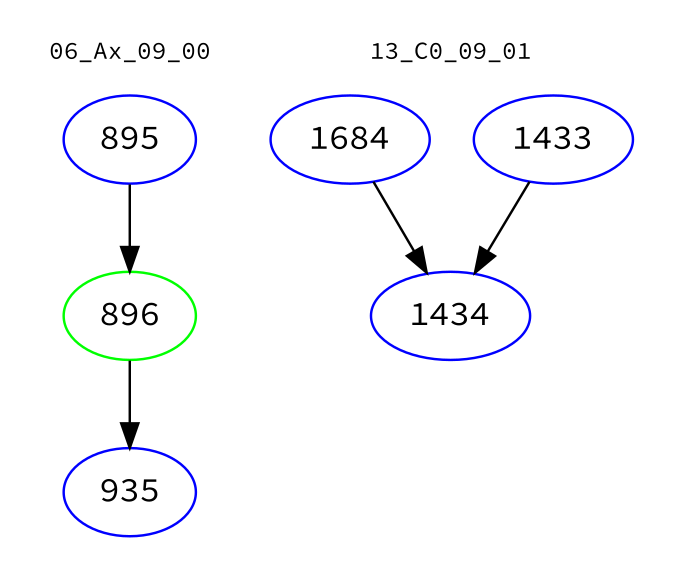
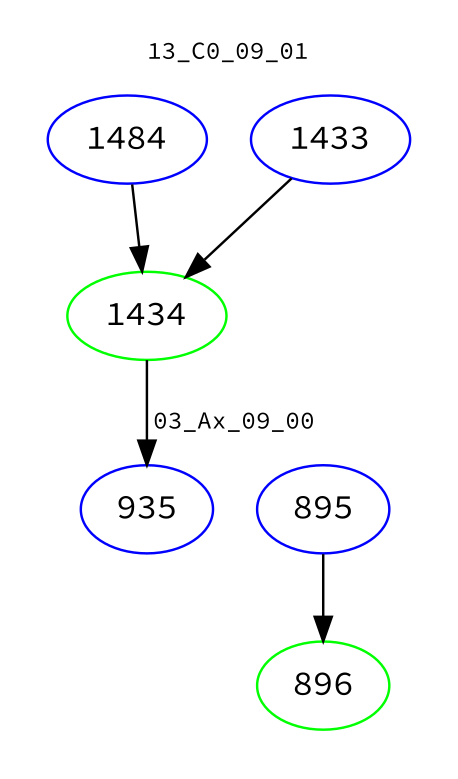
(131, 53) -> (235, 422)
(350, 140) -> (127, 140)
(451, 316) -> (147, 316)
(130, 392) -> (147, 414)
